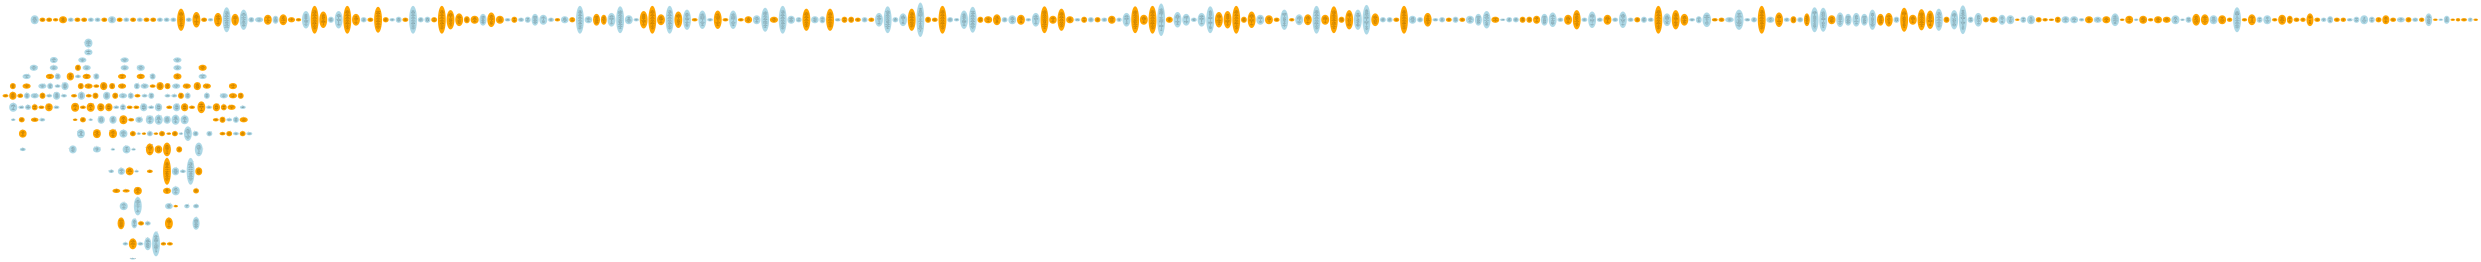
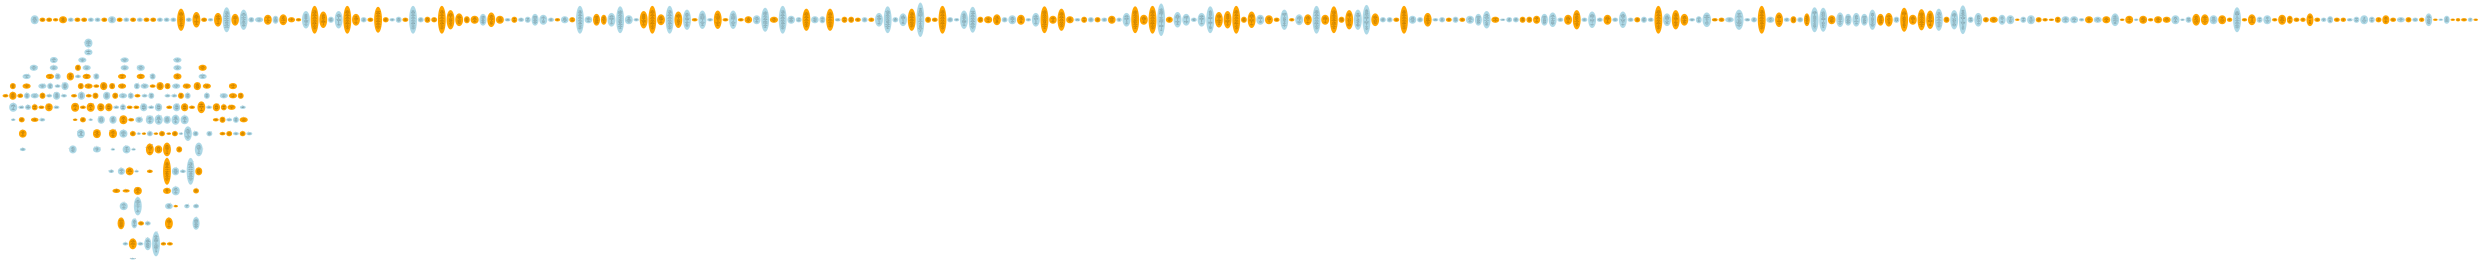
(427, 20) -> (427, 20)
